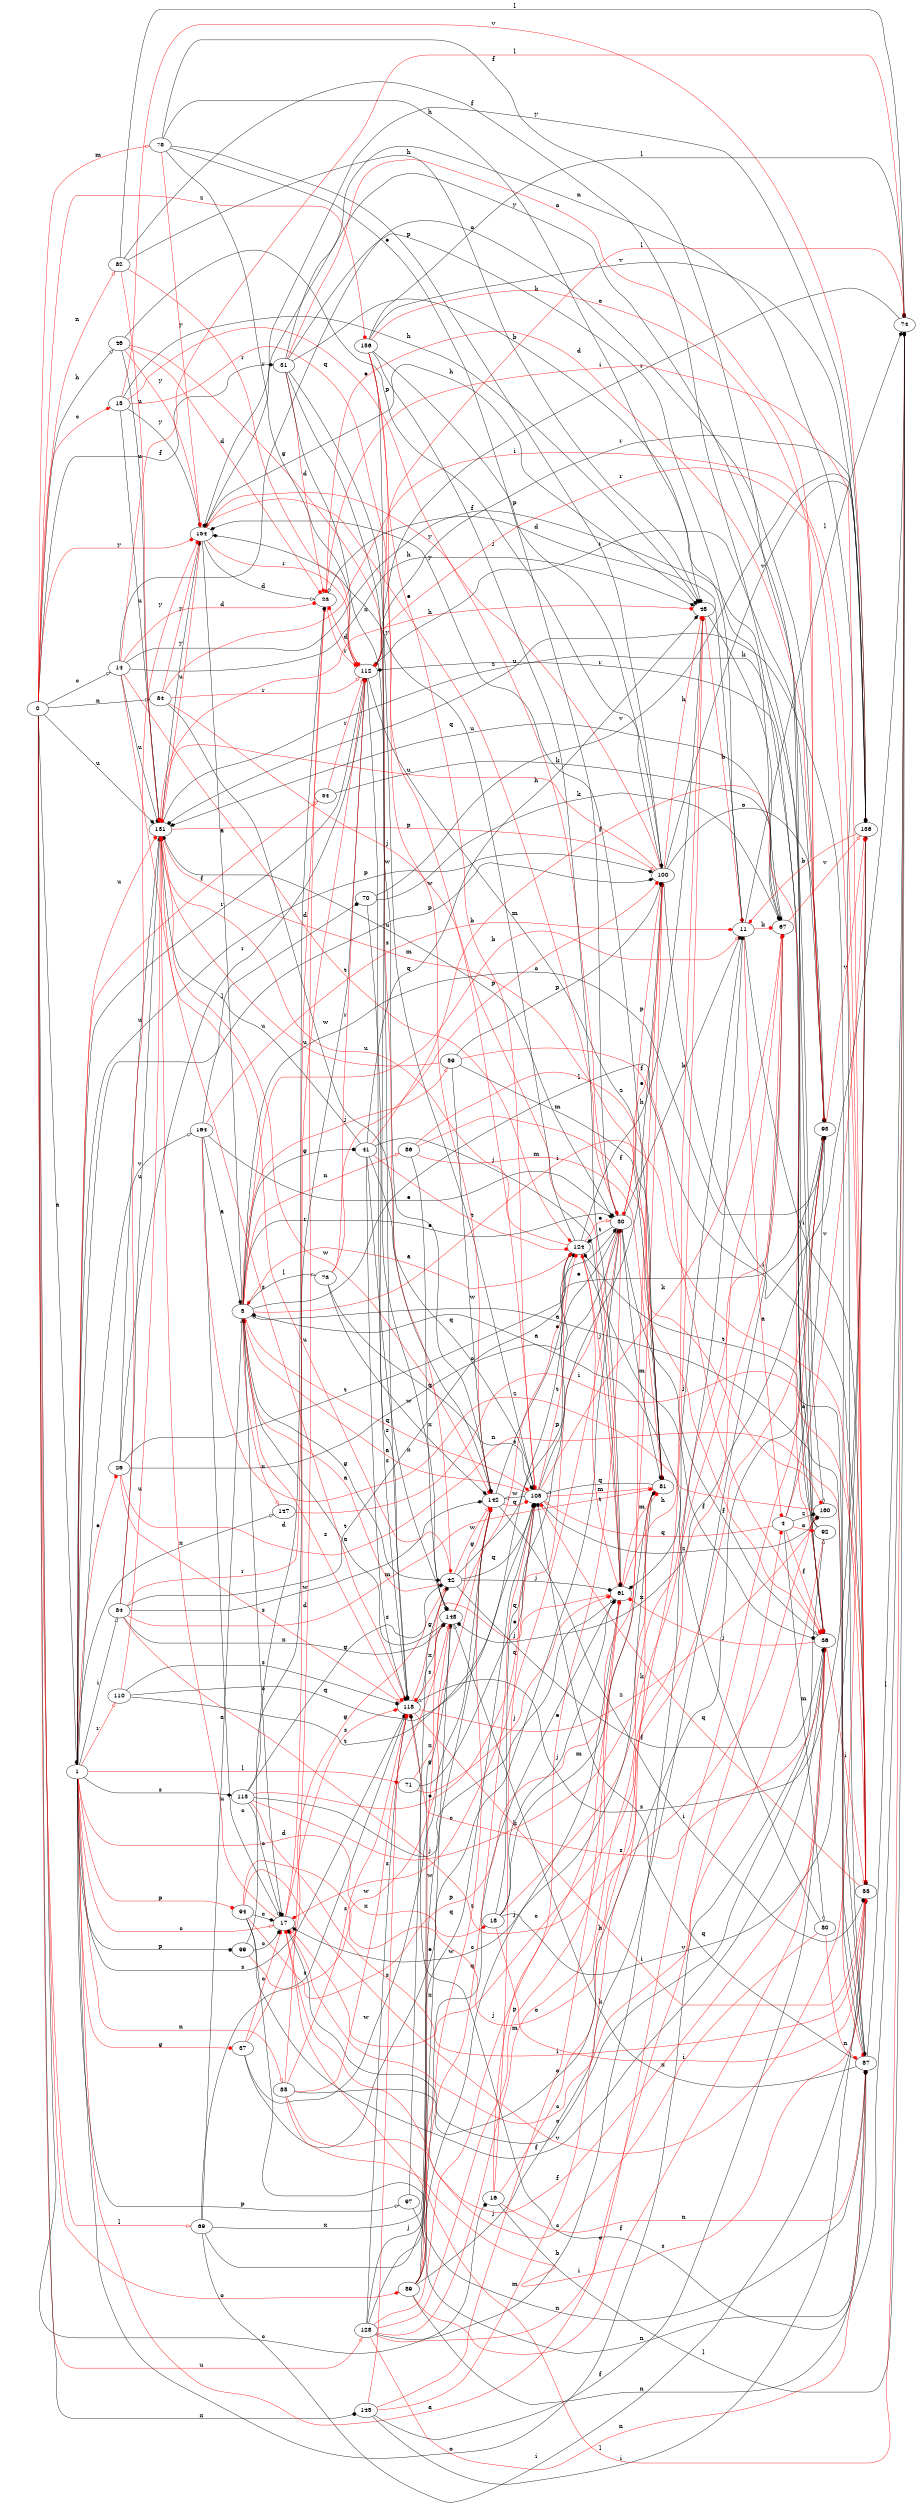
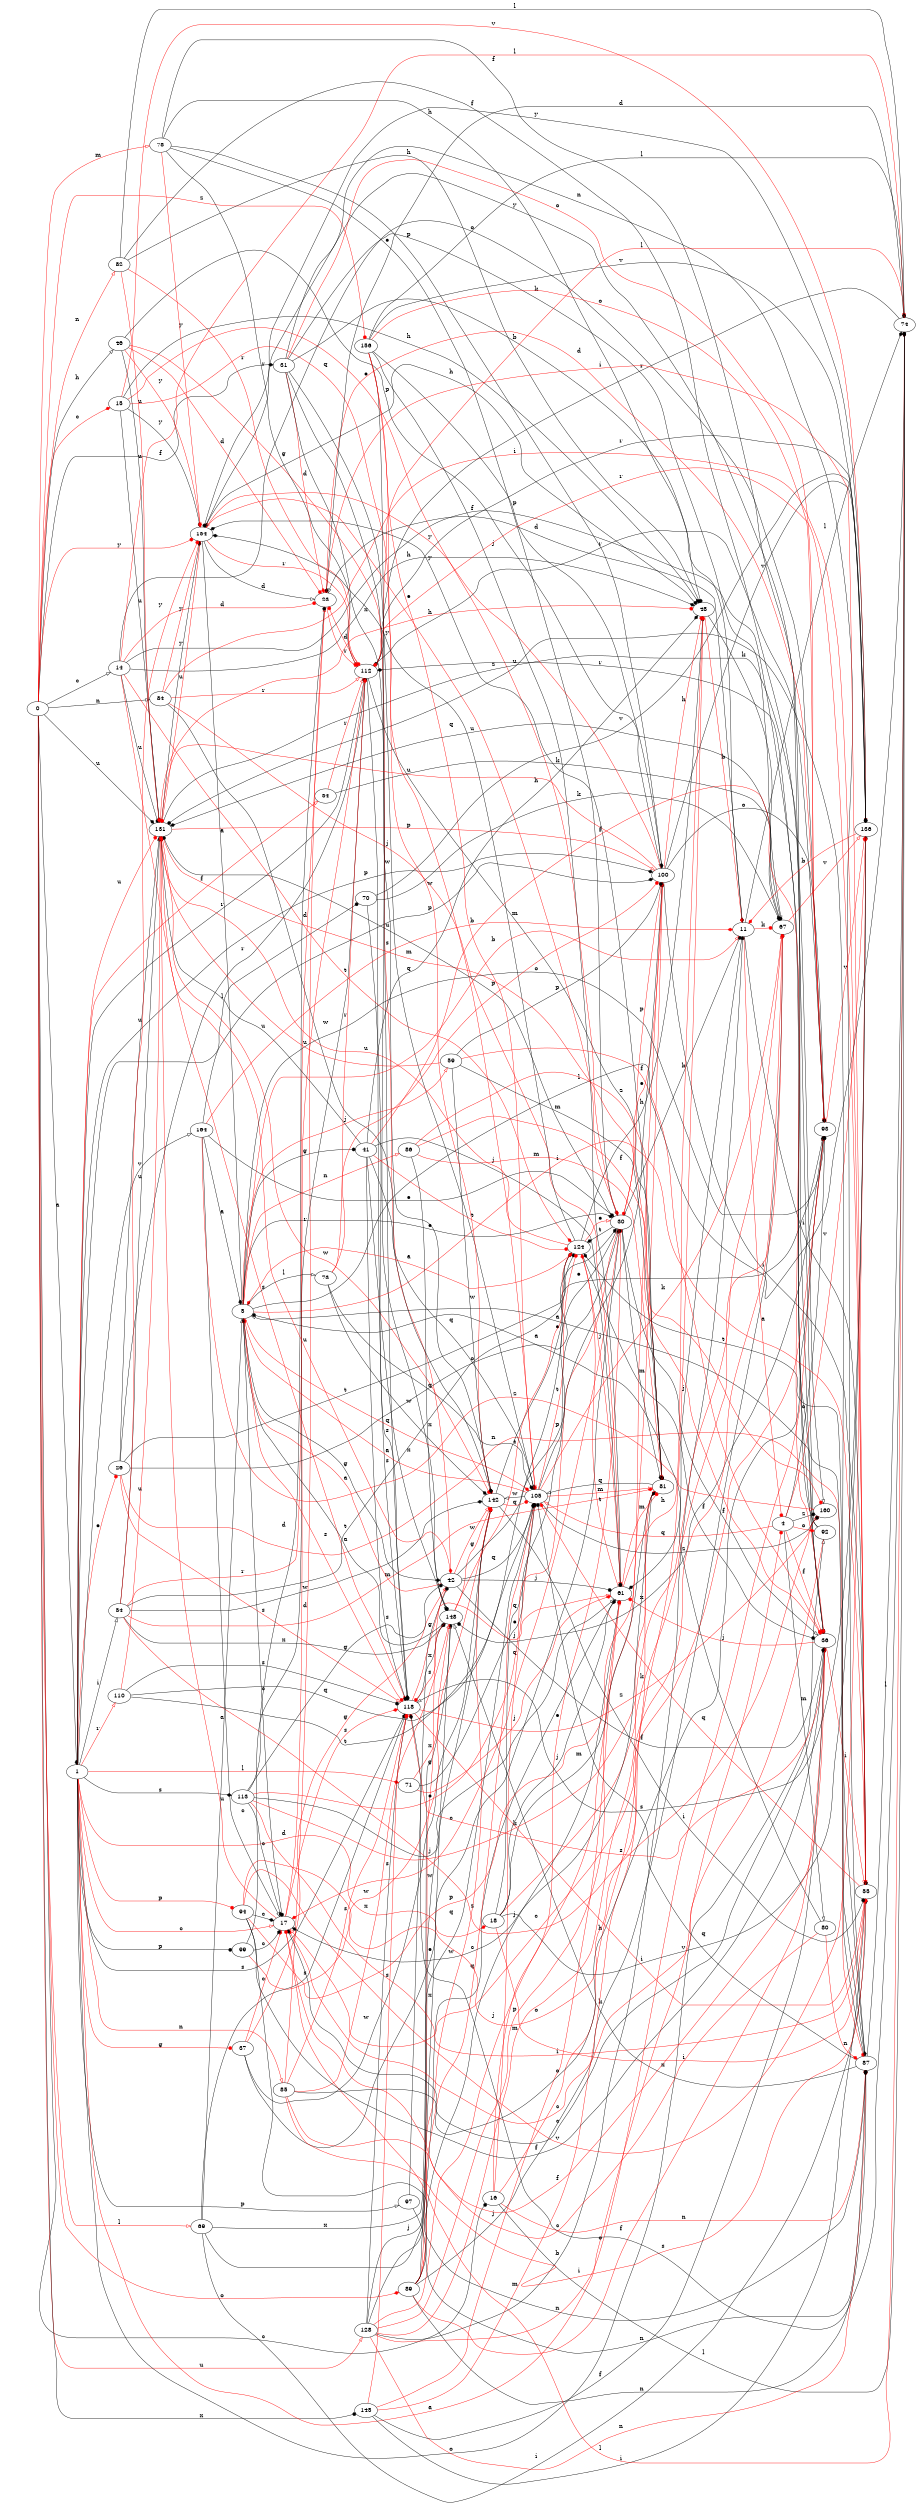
none -> (527, 107)
(284, 1512) -> none
(643, 1732) -> (643, 1732)
